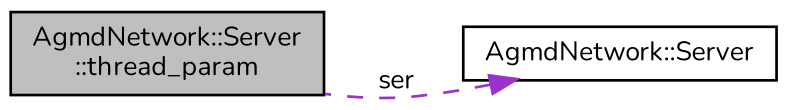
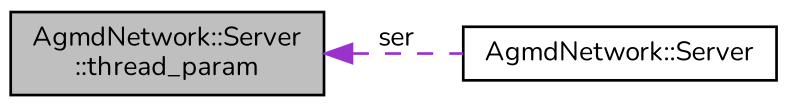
(408, 97) -> (408, 54)
